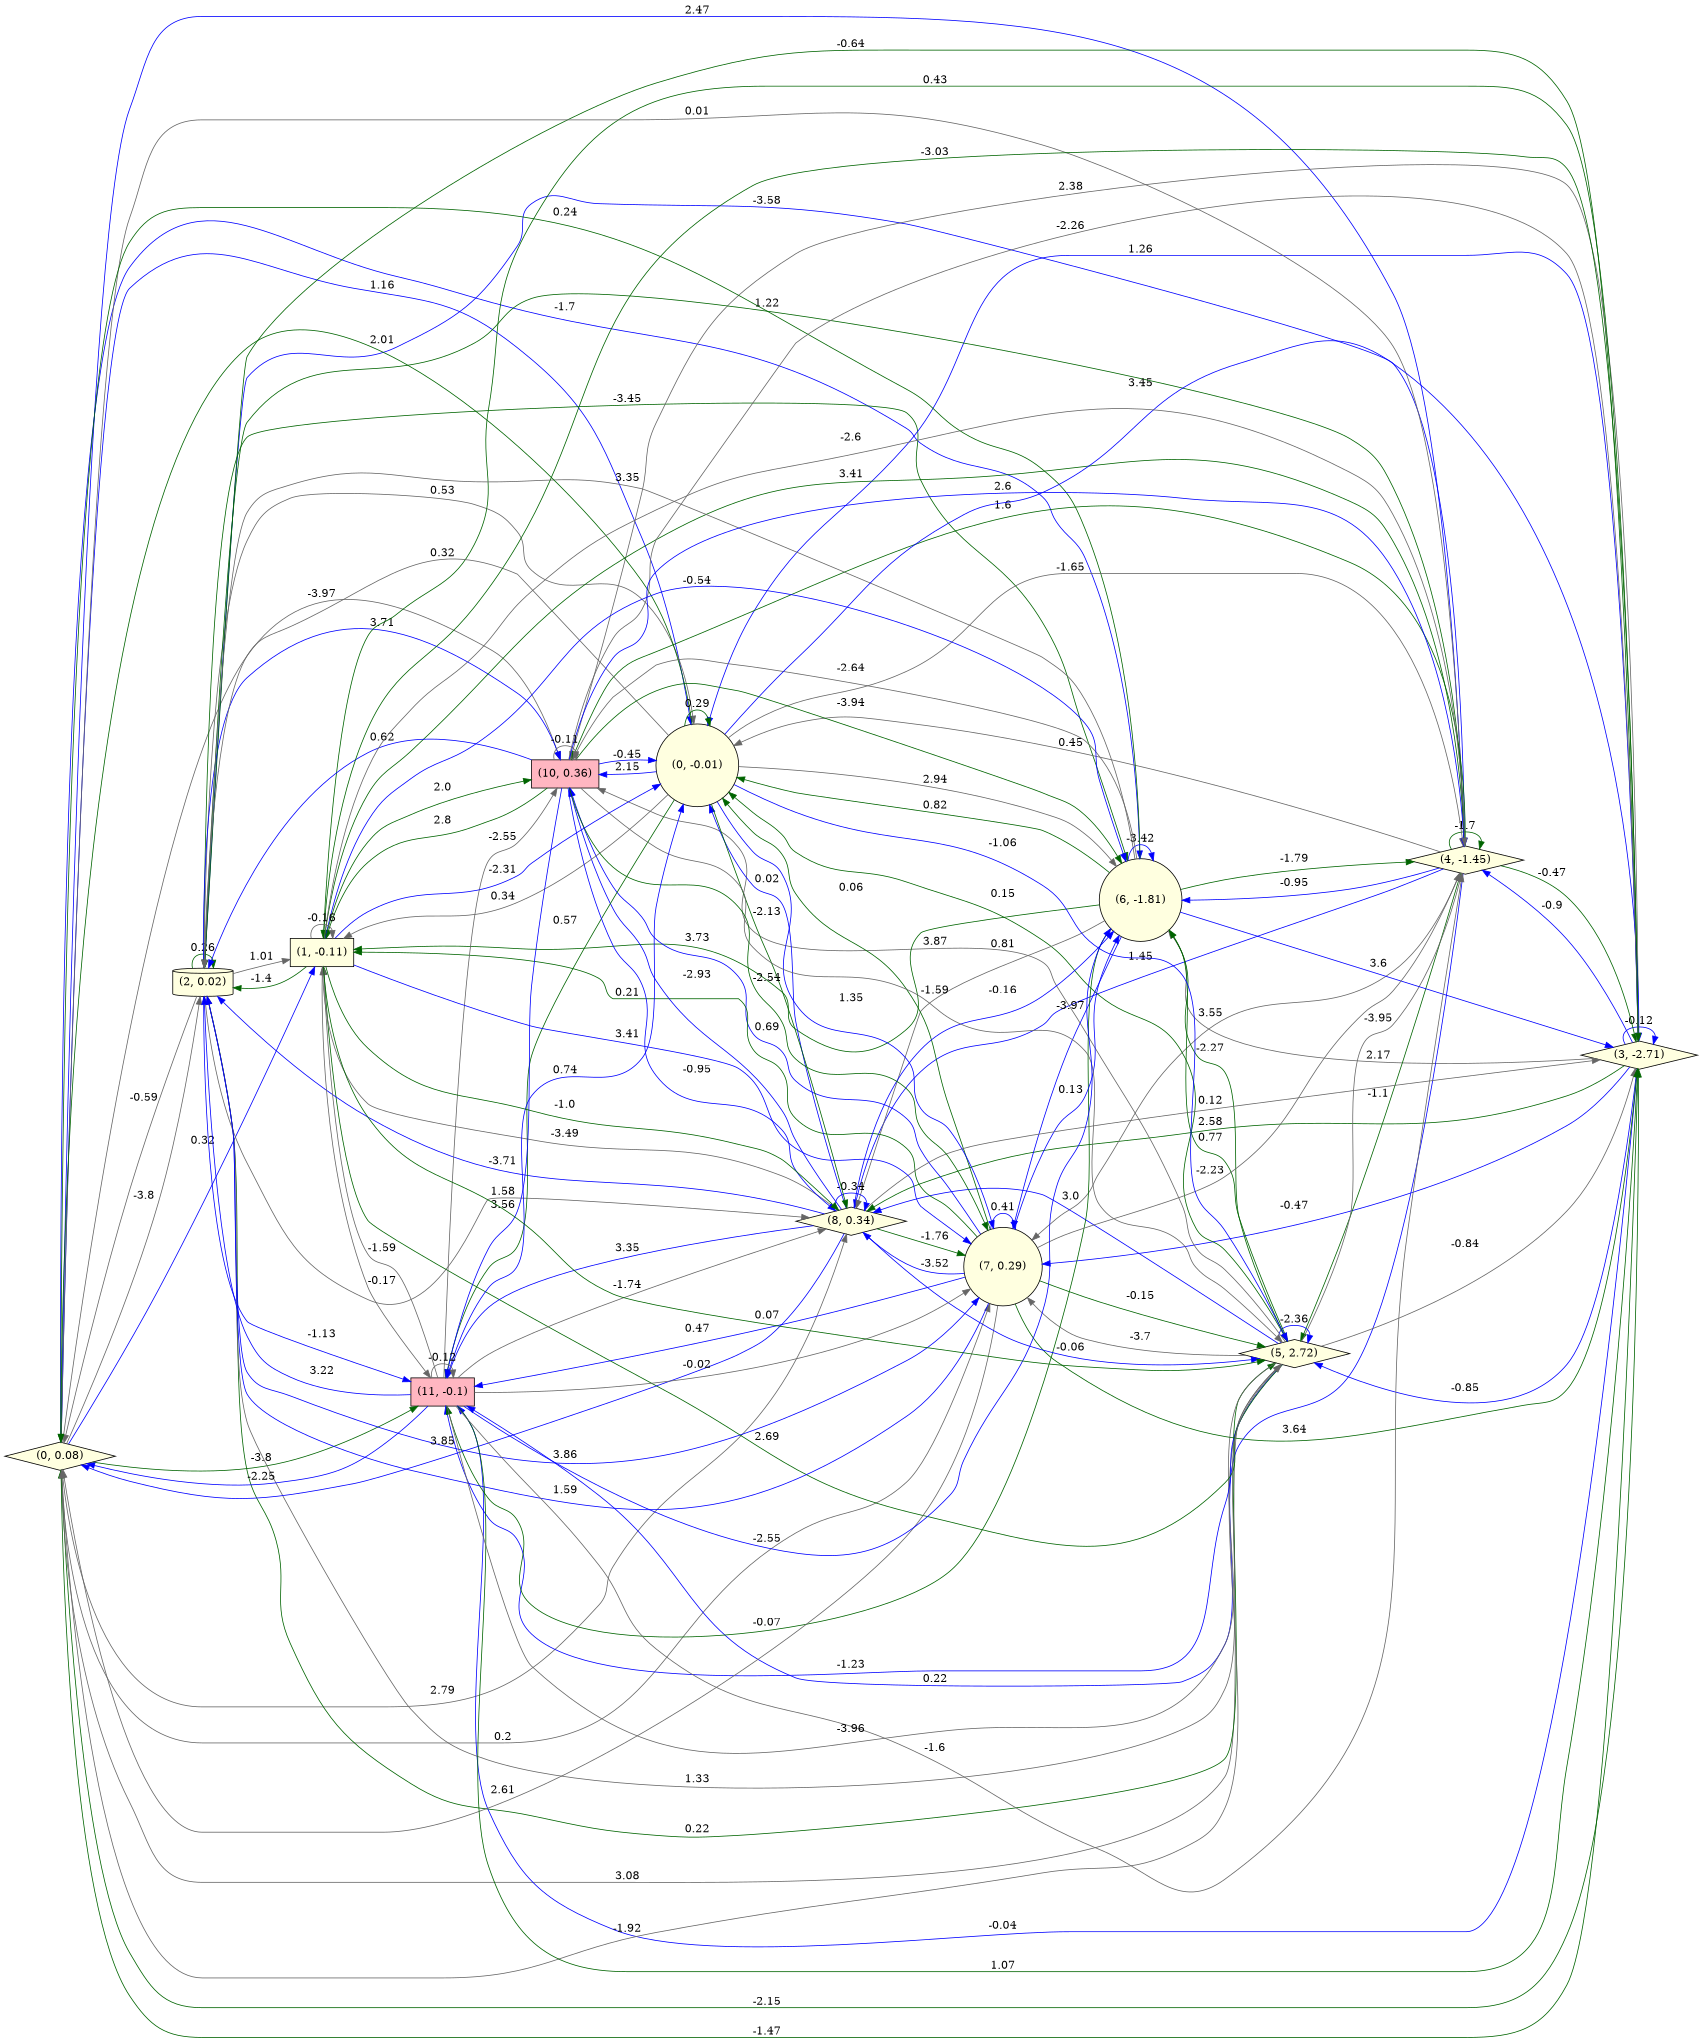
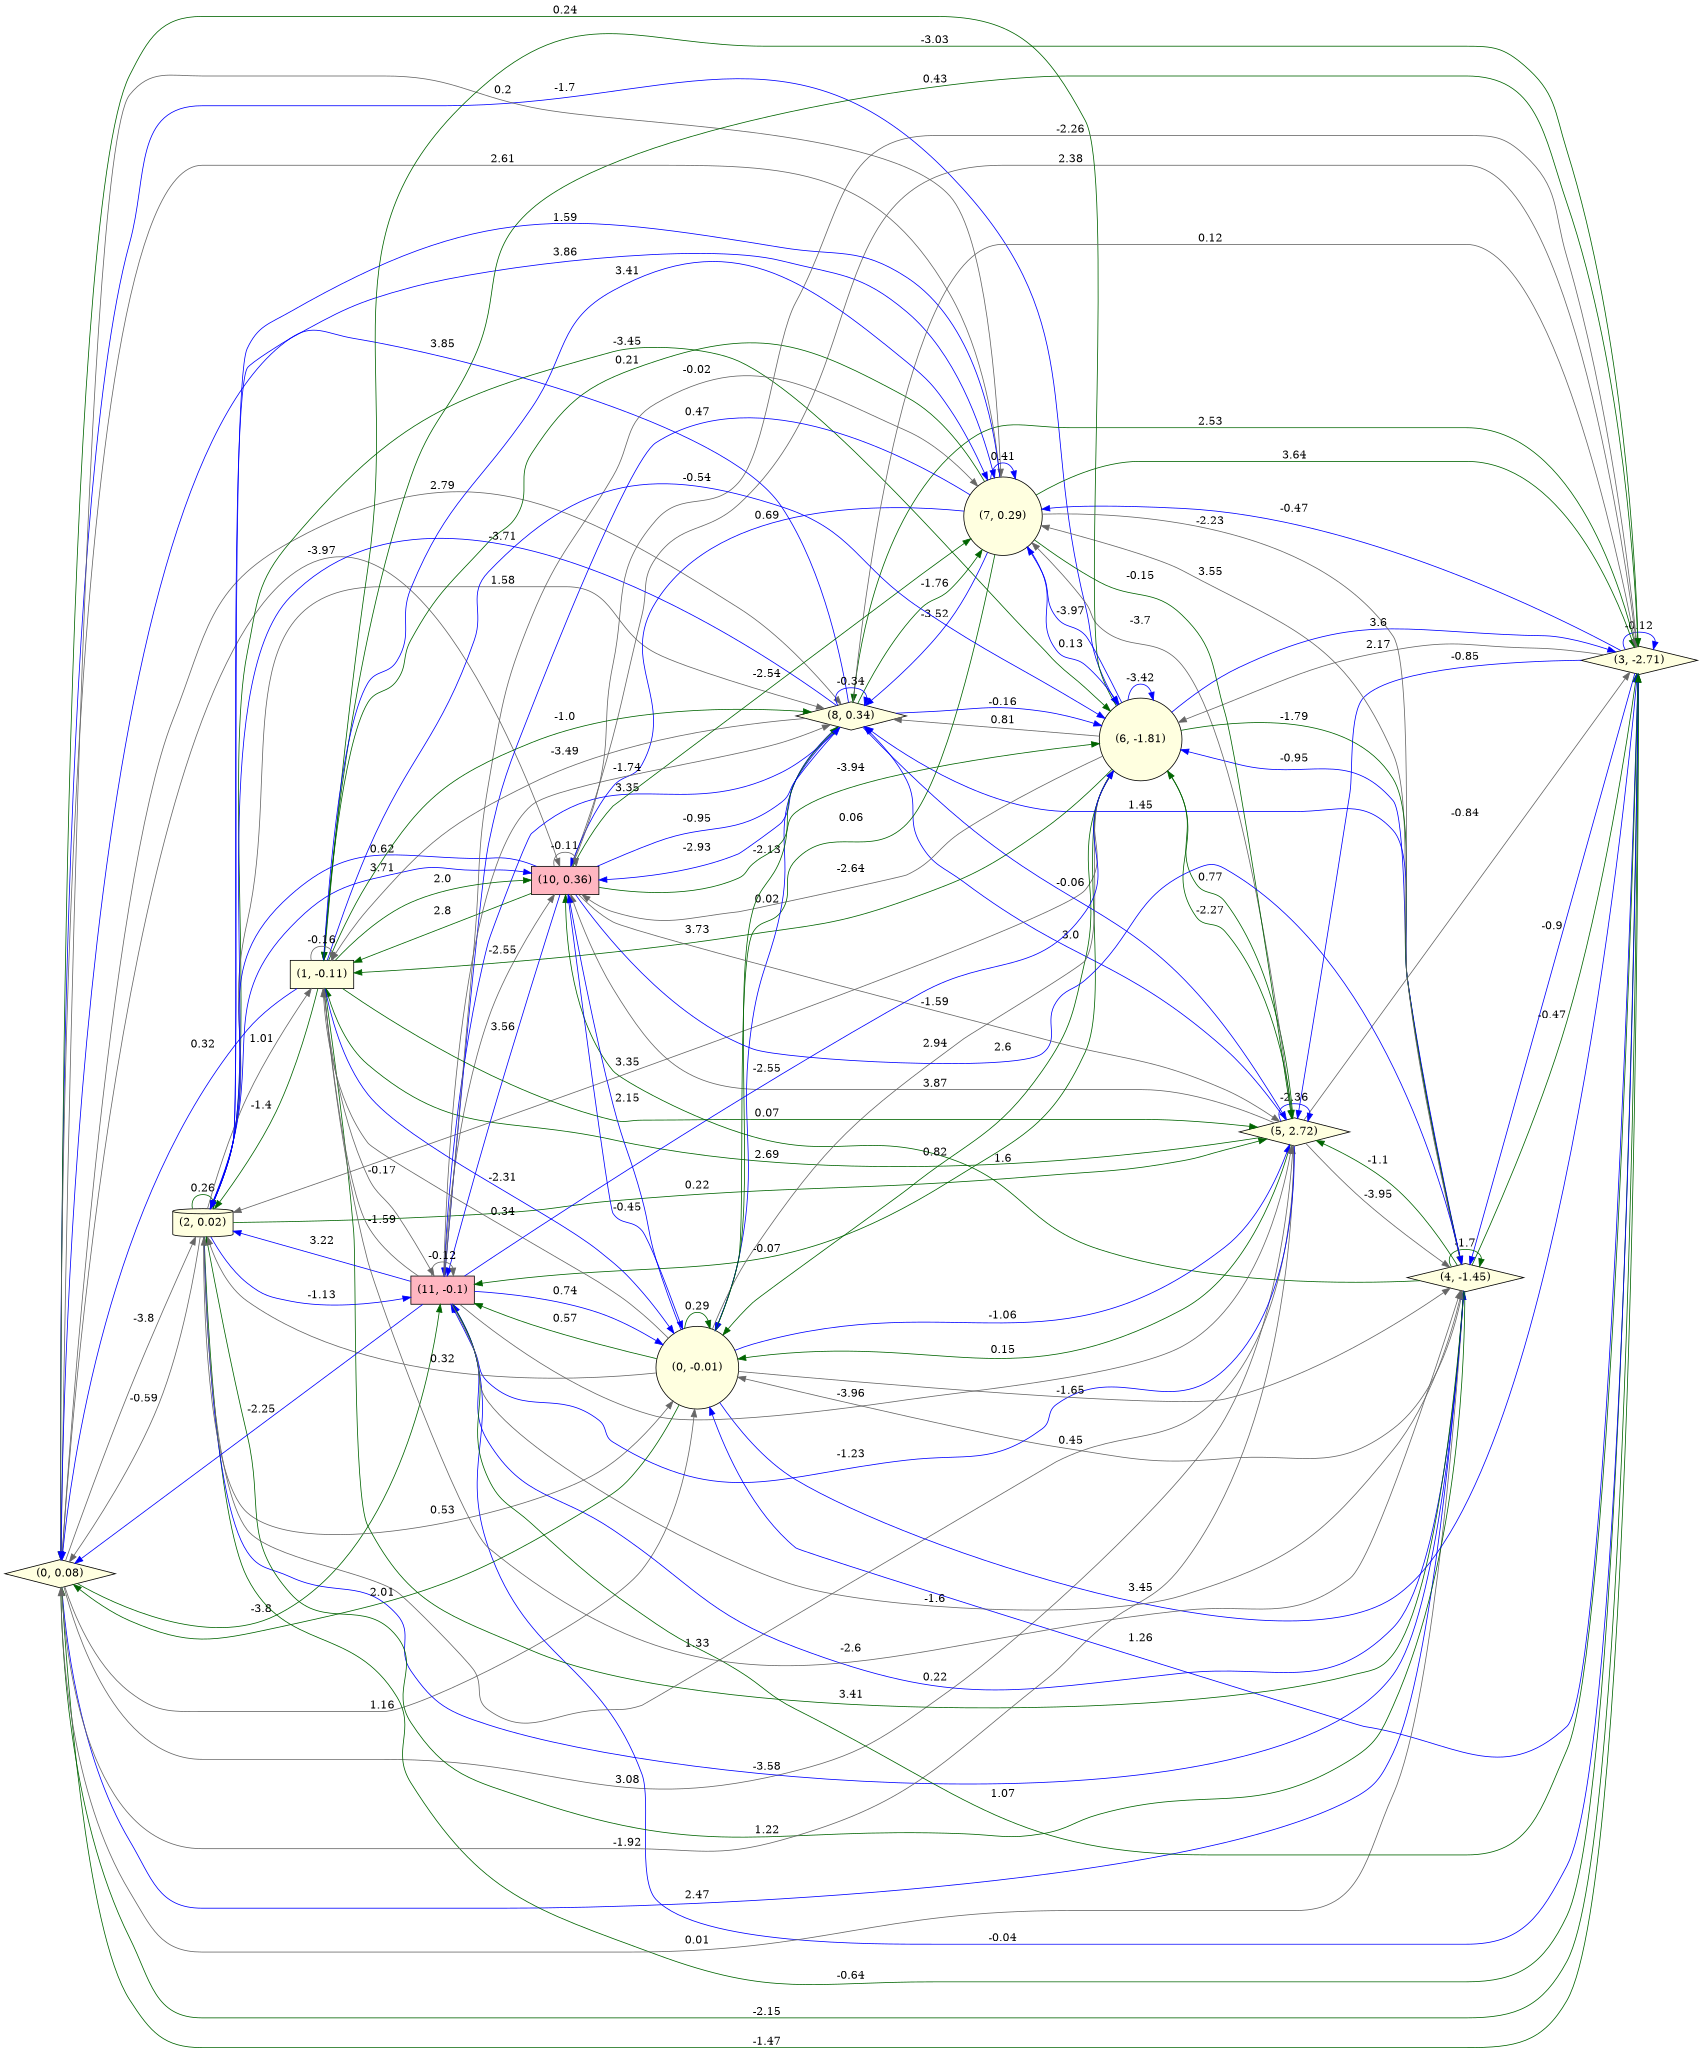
(1040, 50) -> (1274, 1982)
(126, 302) -> (420, 1701)
(829, 1028) -> none
(1210, 1122) -> (1210, 422)
(198, 1213) -> (130, 1247)
